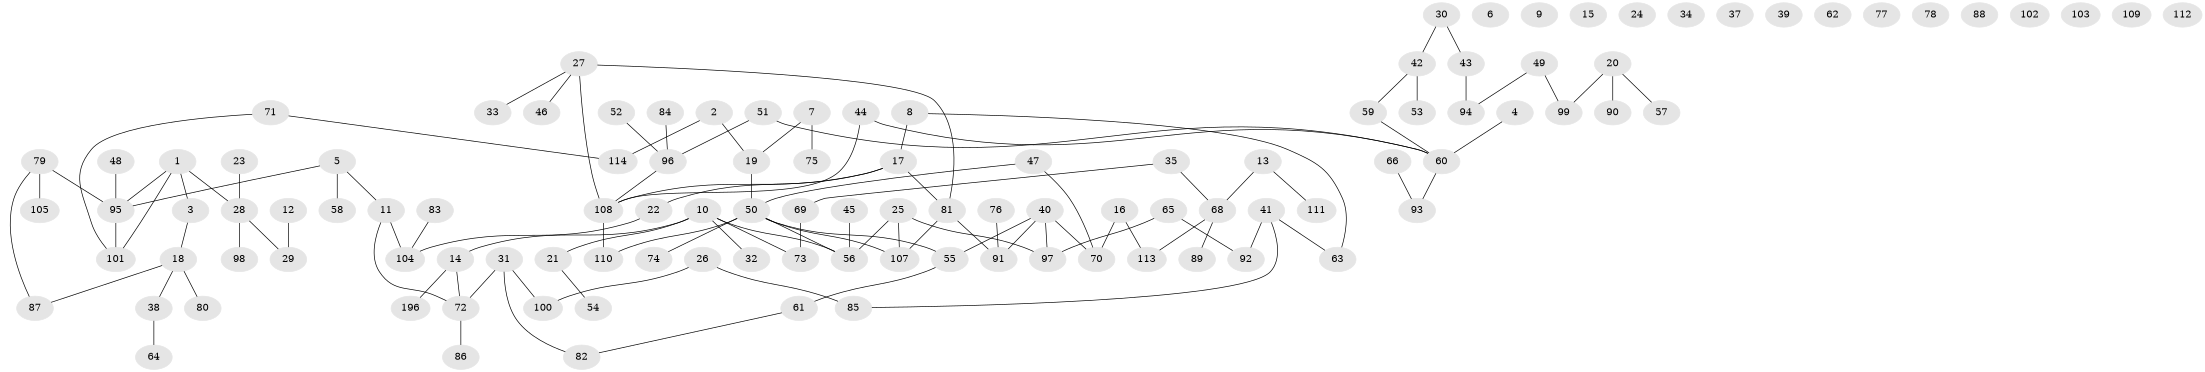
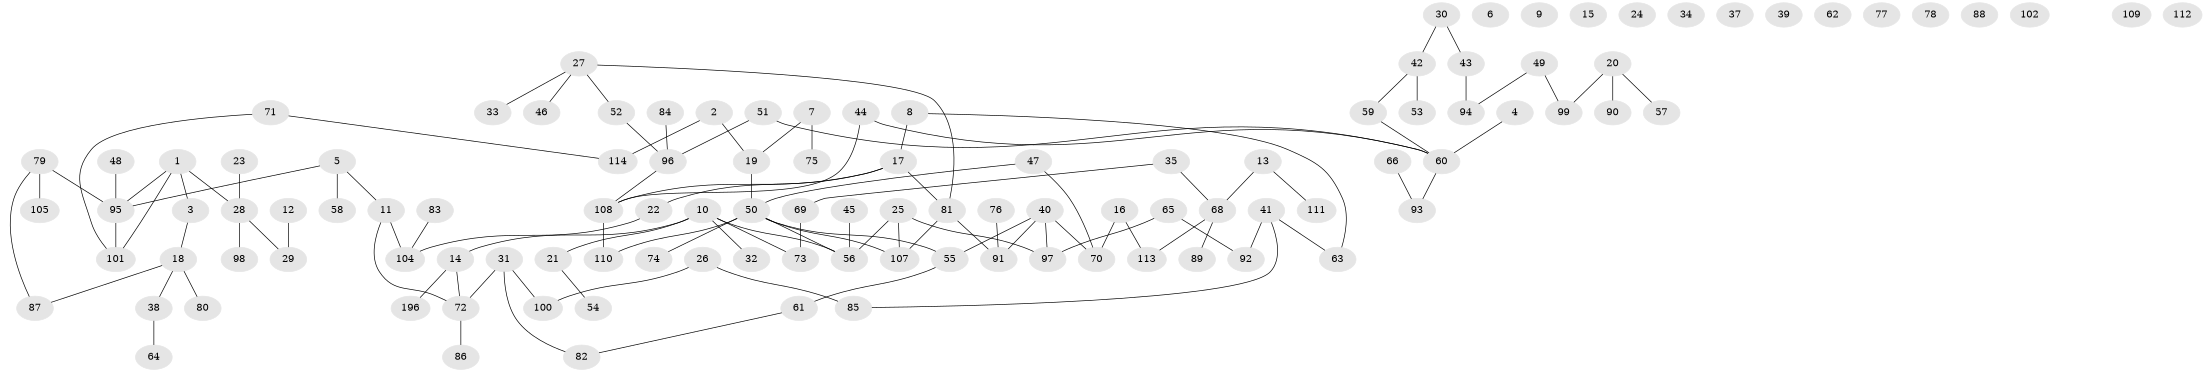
(2081, 15) -> none
(586, 138) -> (598, 88)
